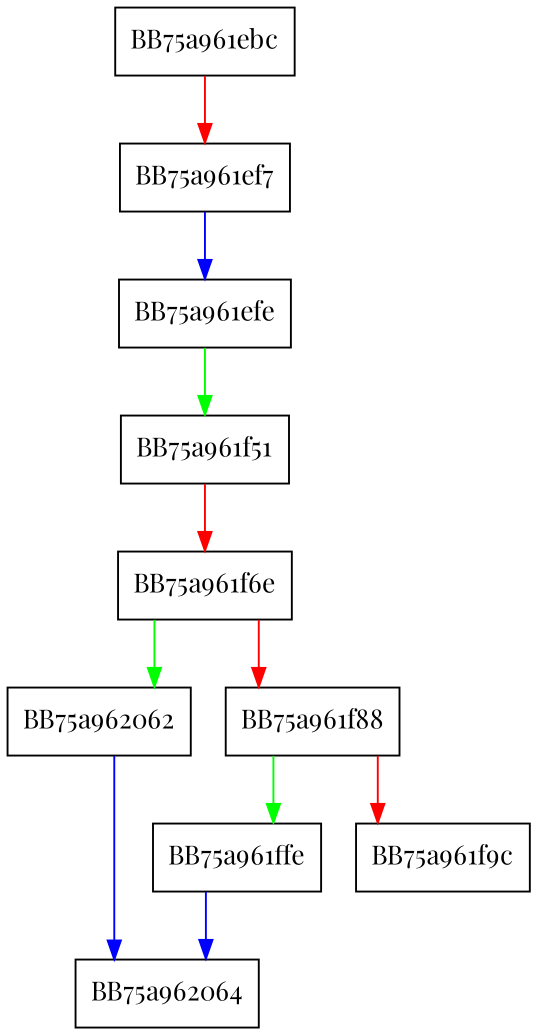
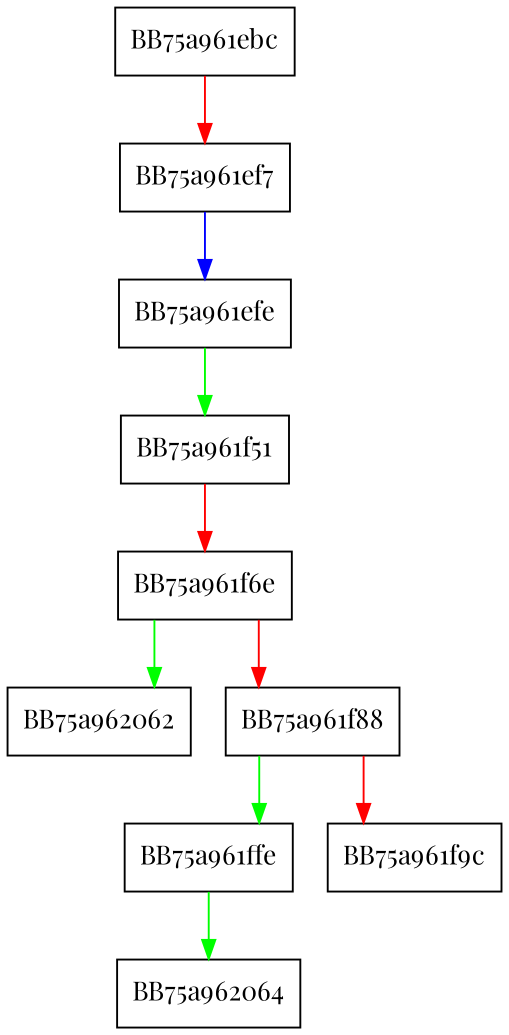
(114, 848) -> none
(206, 916) -> (209, 916)
